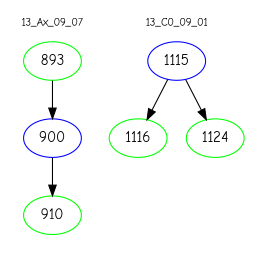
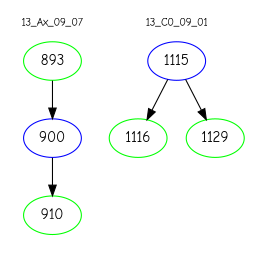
(215, 138) -> (215, 138)
